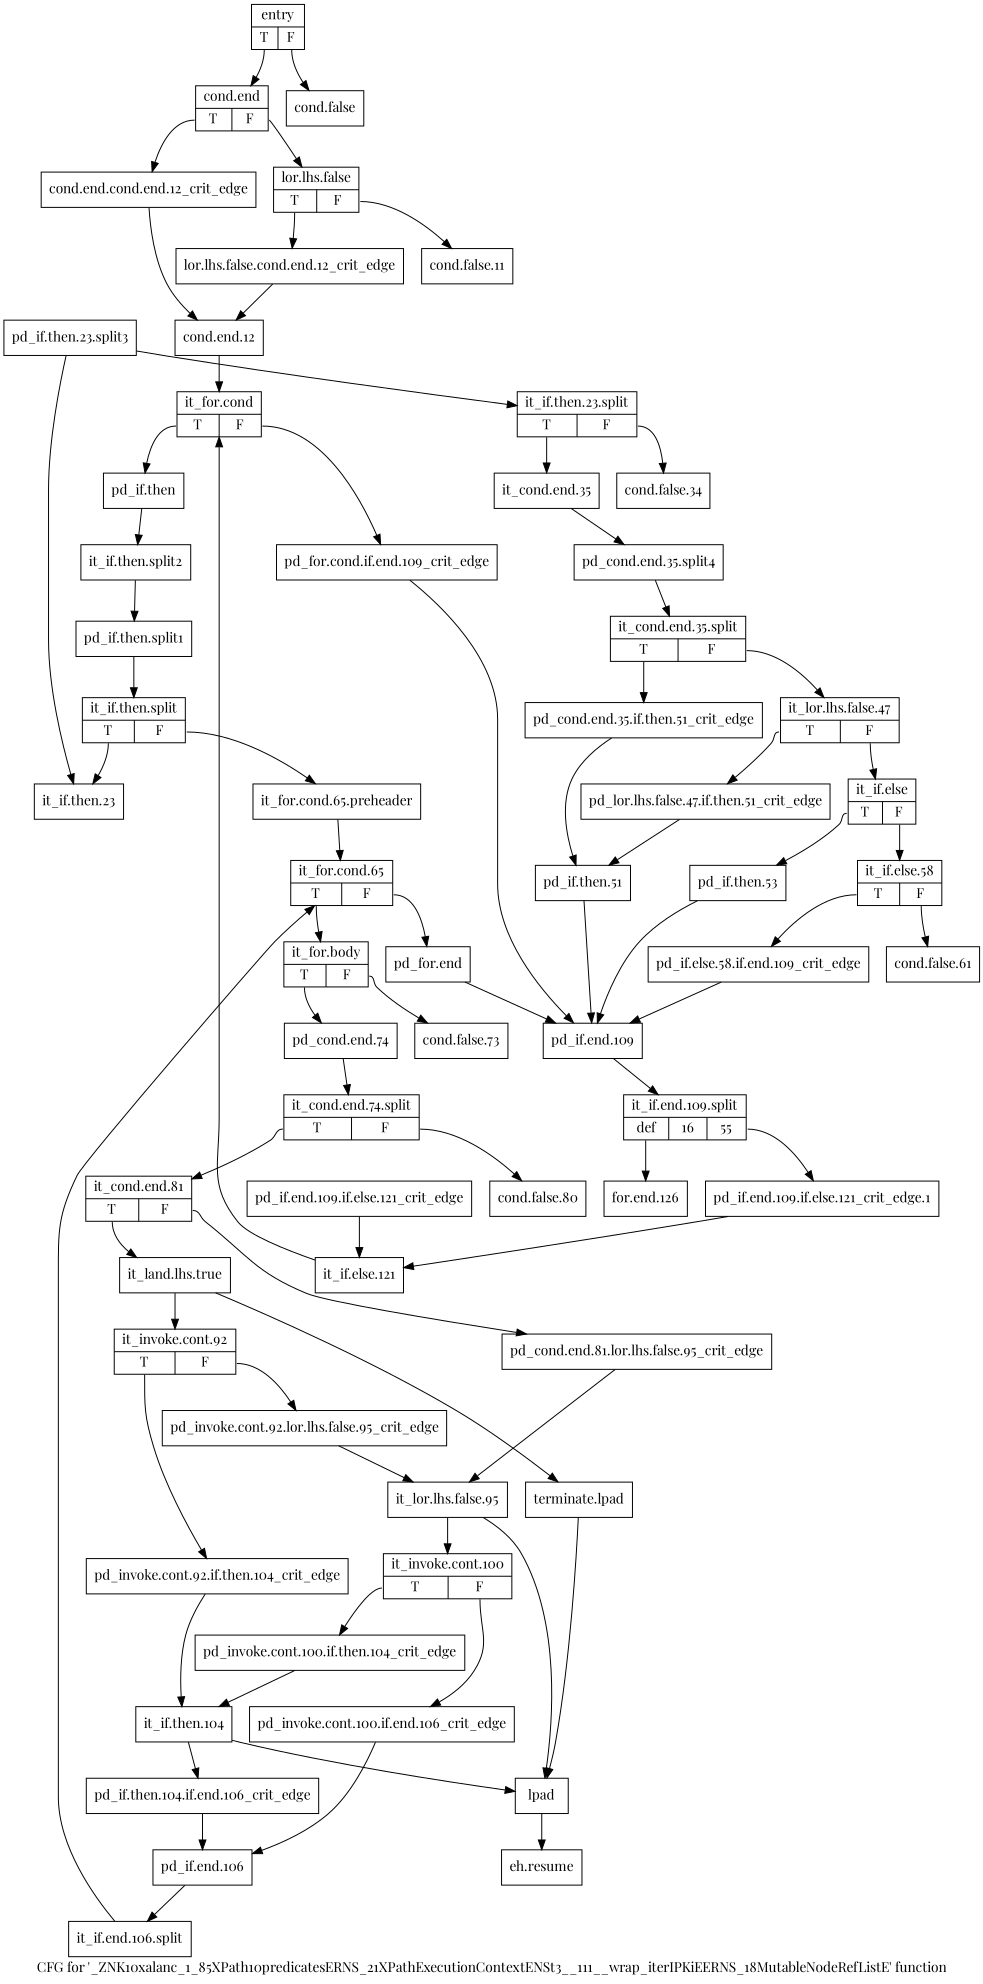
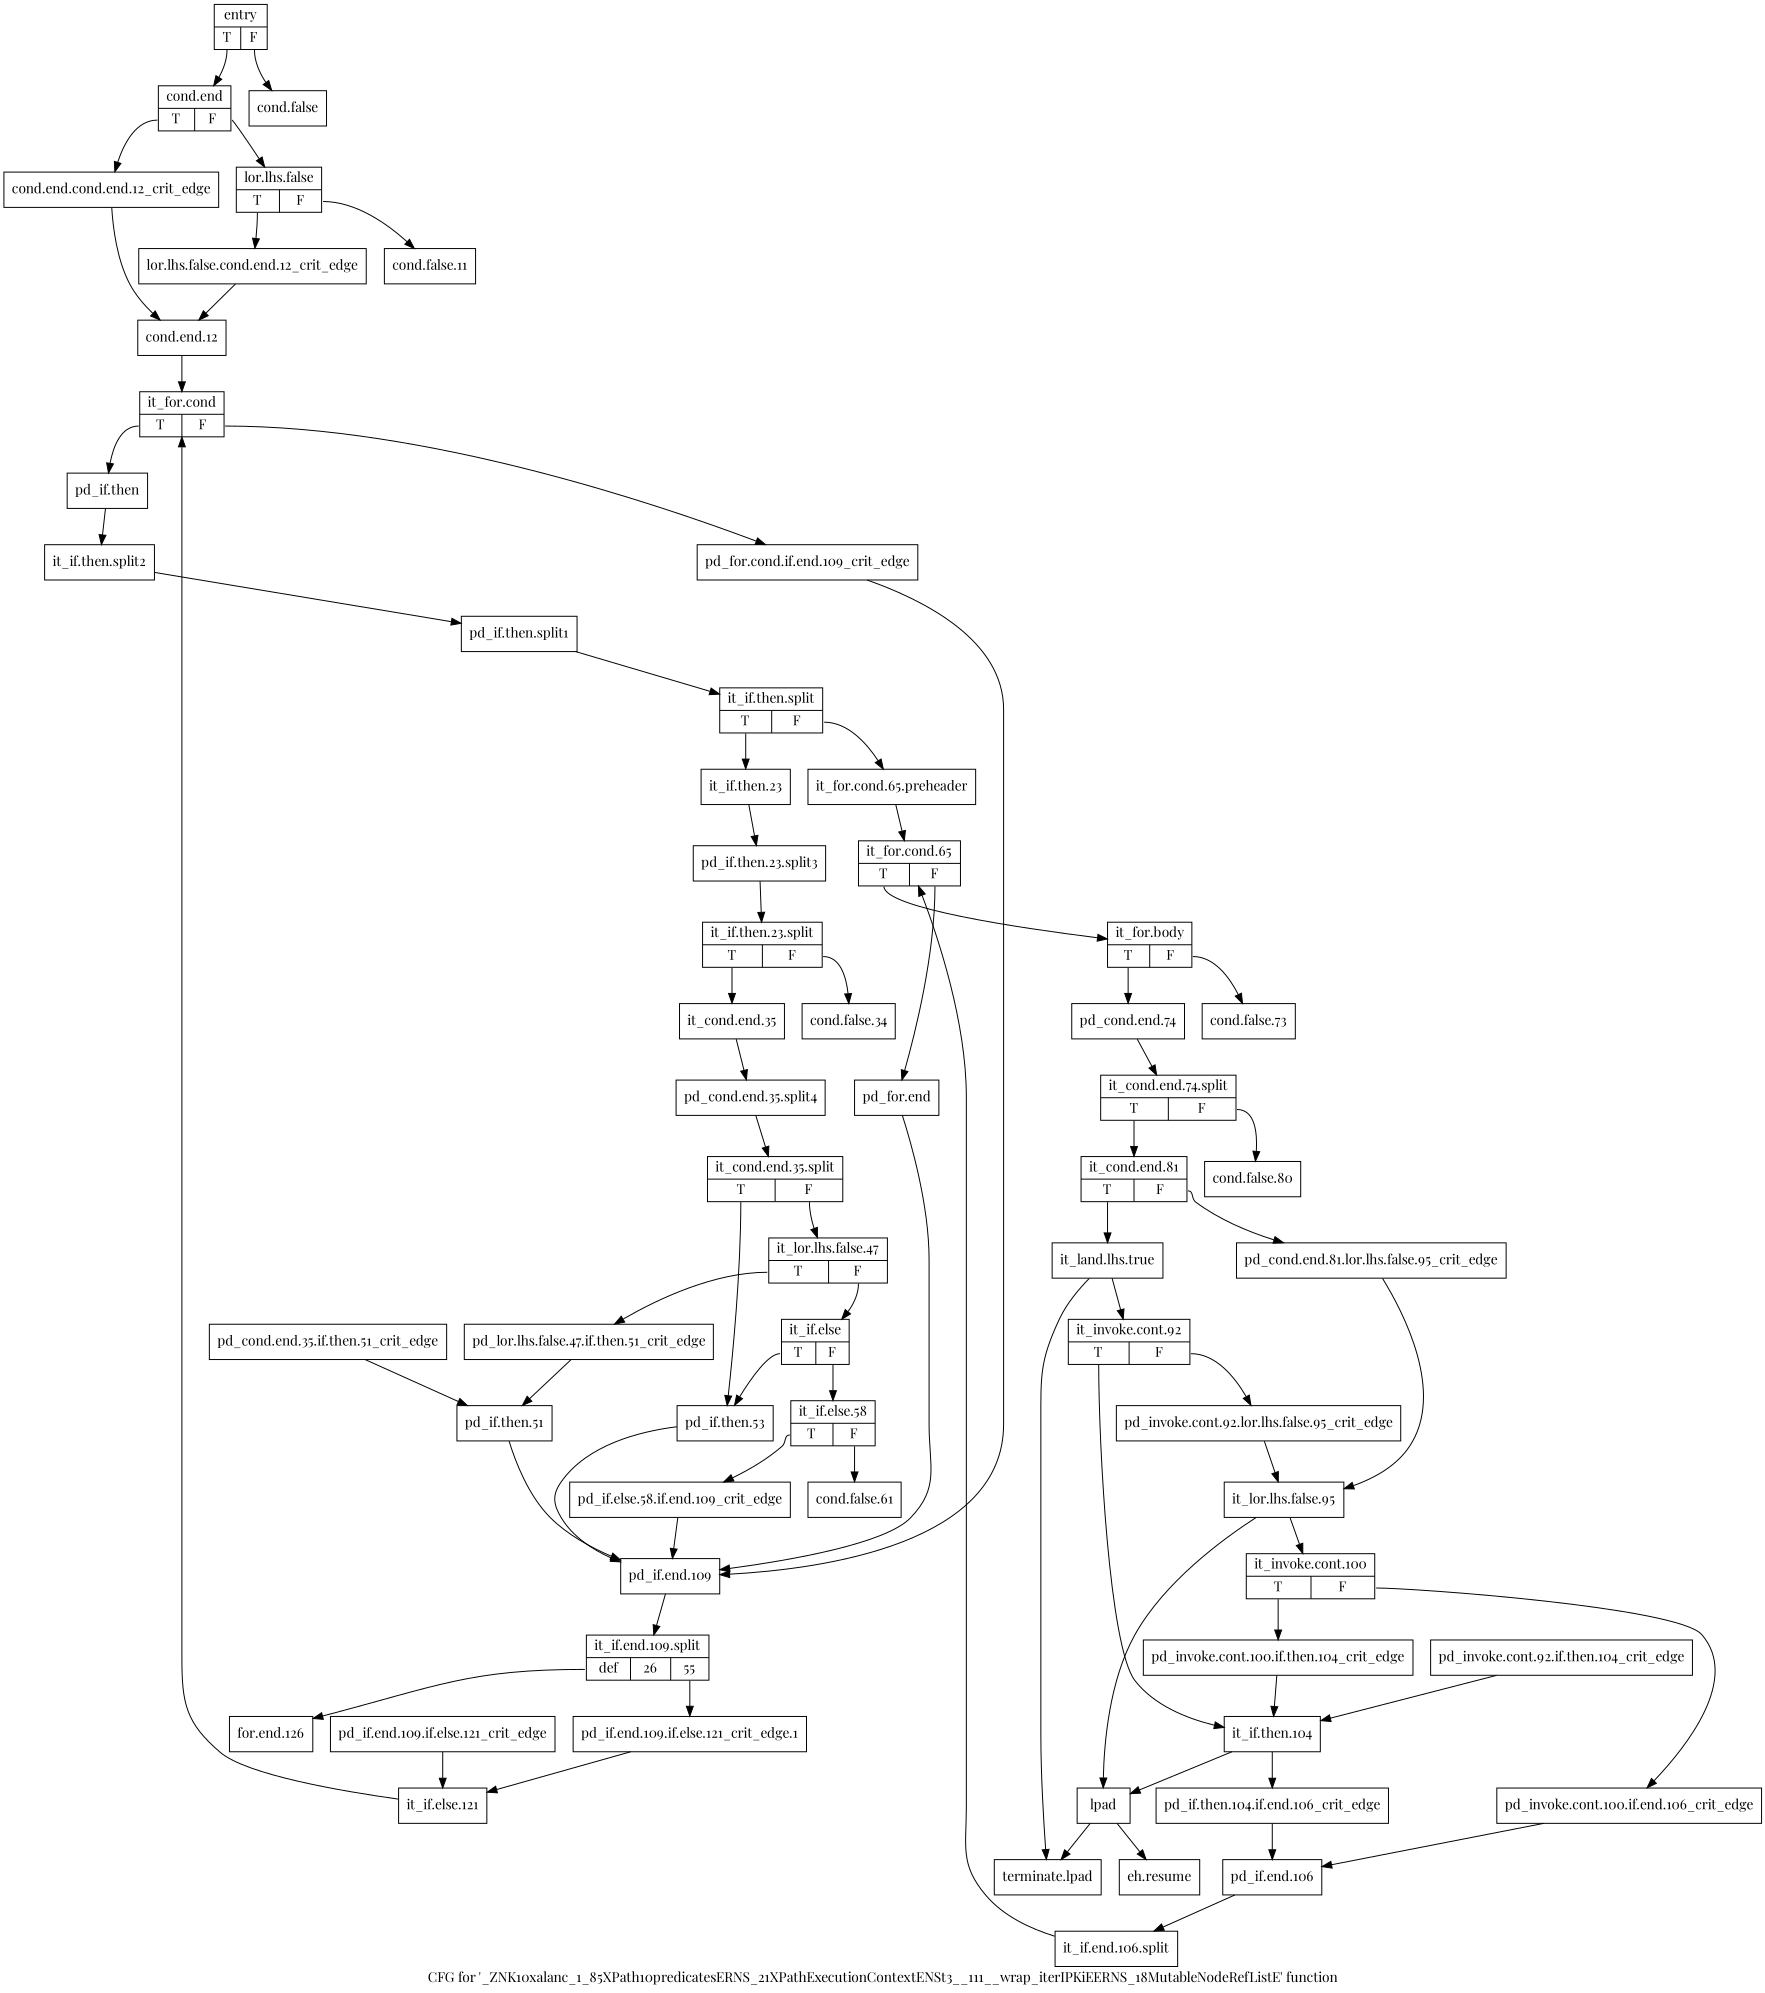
(49, 565) -> (752, 820)
(644, 677) -> (737, 1299)
(688, 1128) -> (651, 1668)
(160, 1466) -> (1110, 1571)
(569, 1644) -> (1079, 1838)
